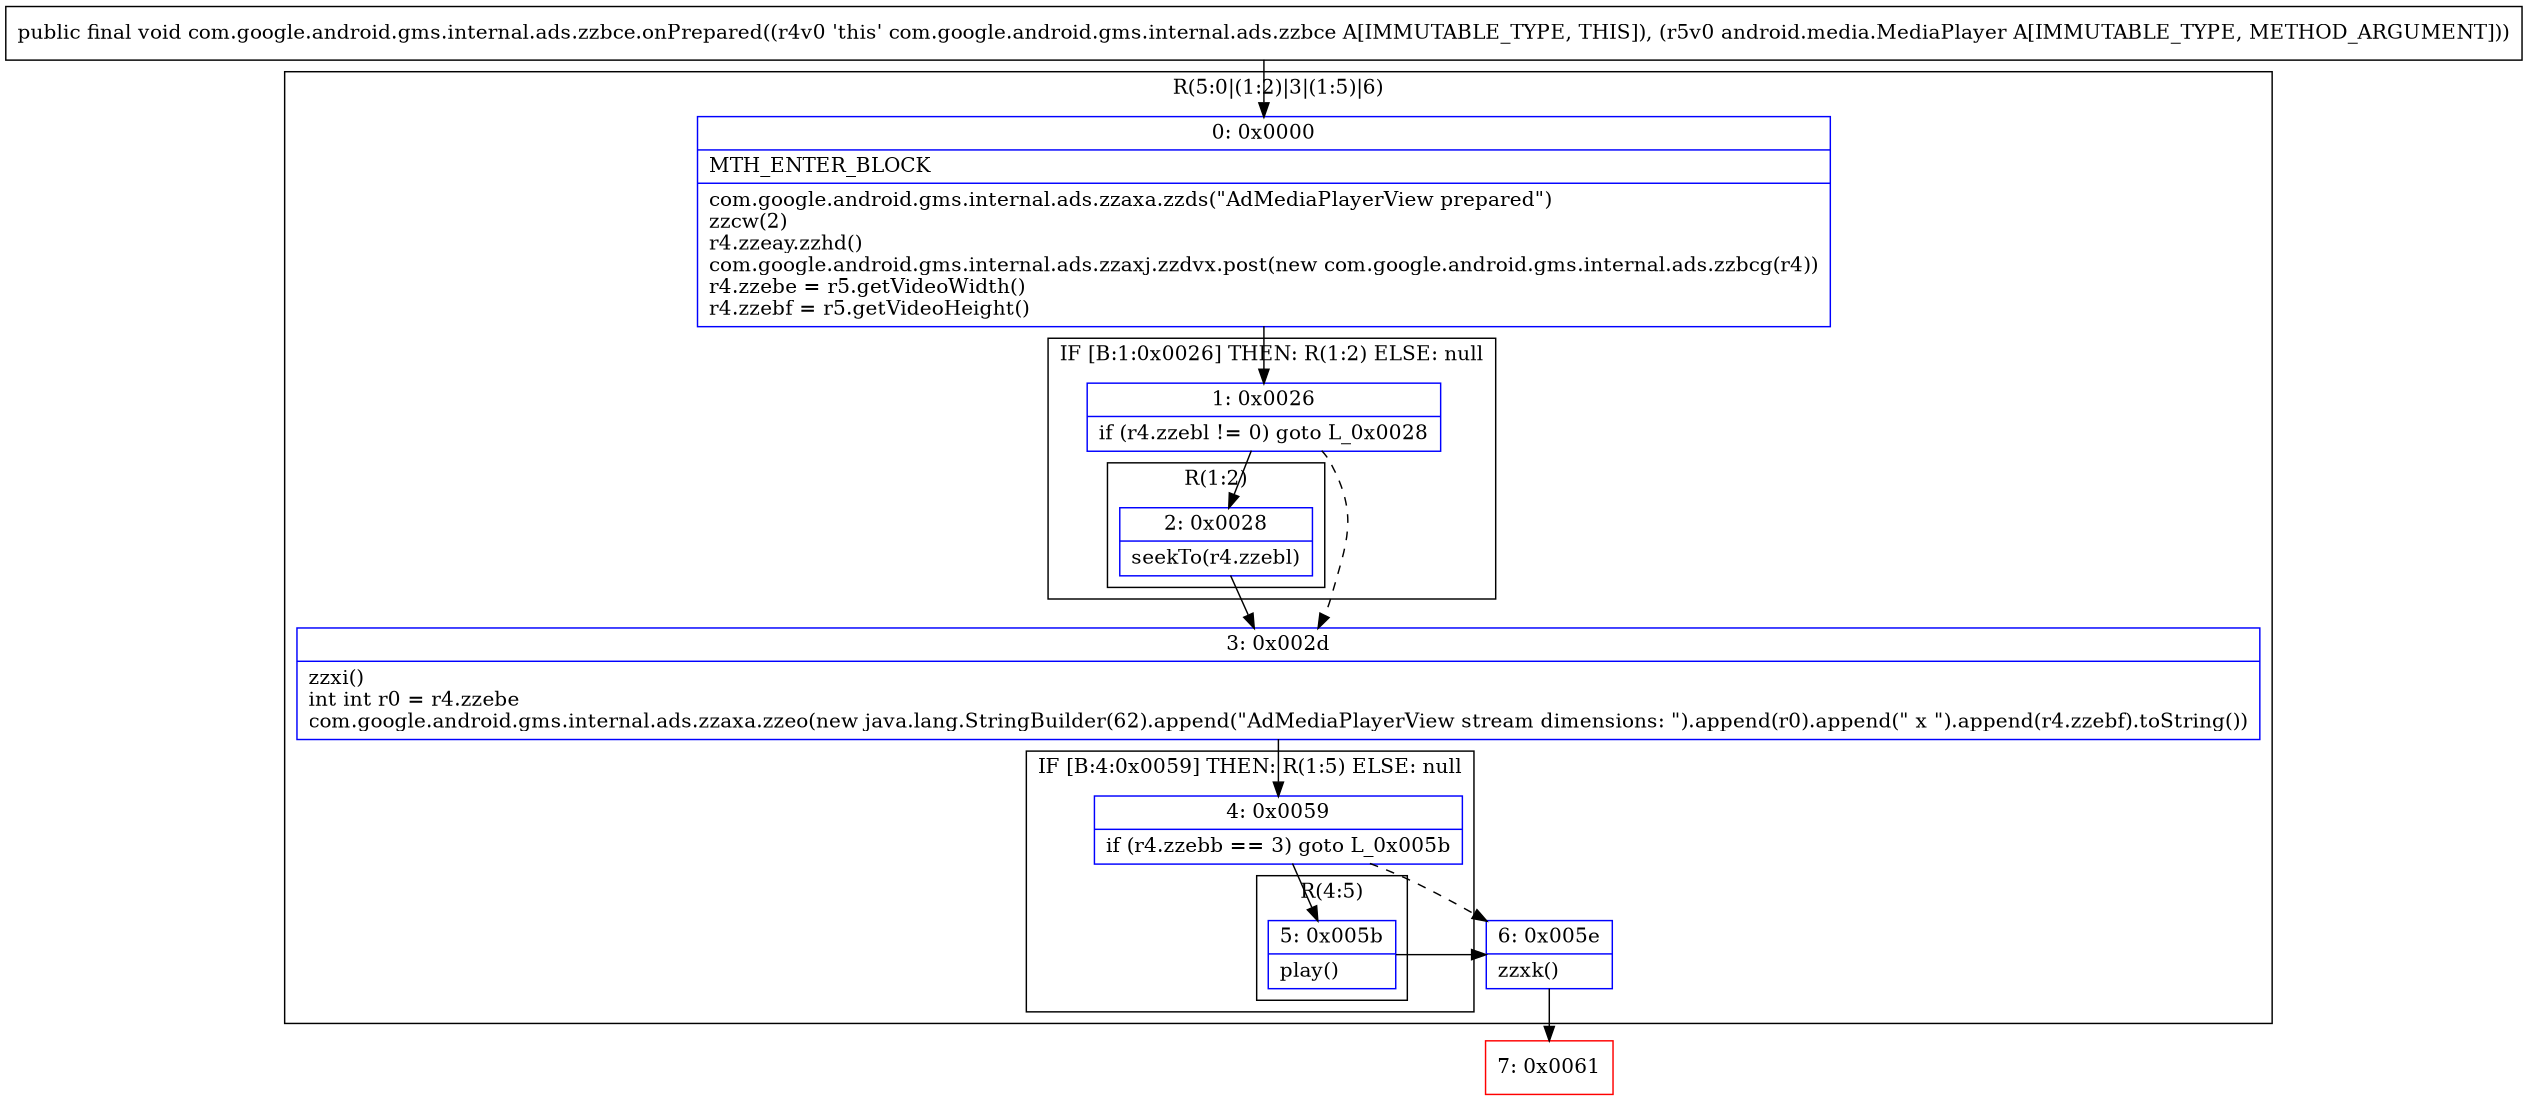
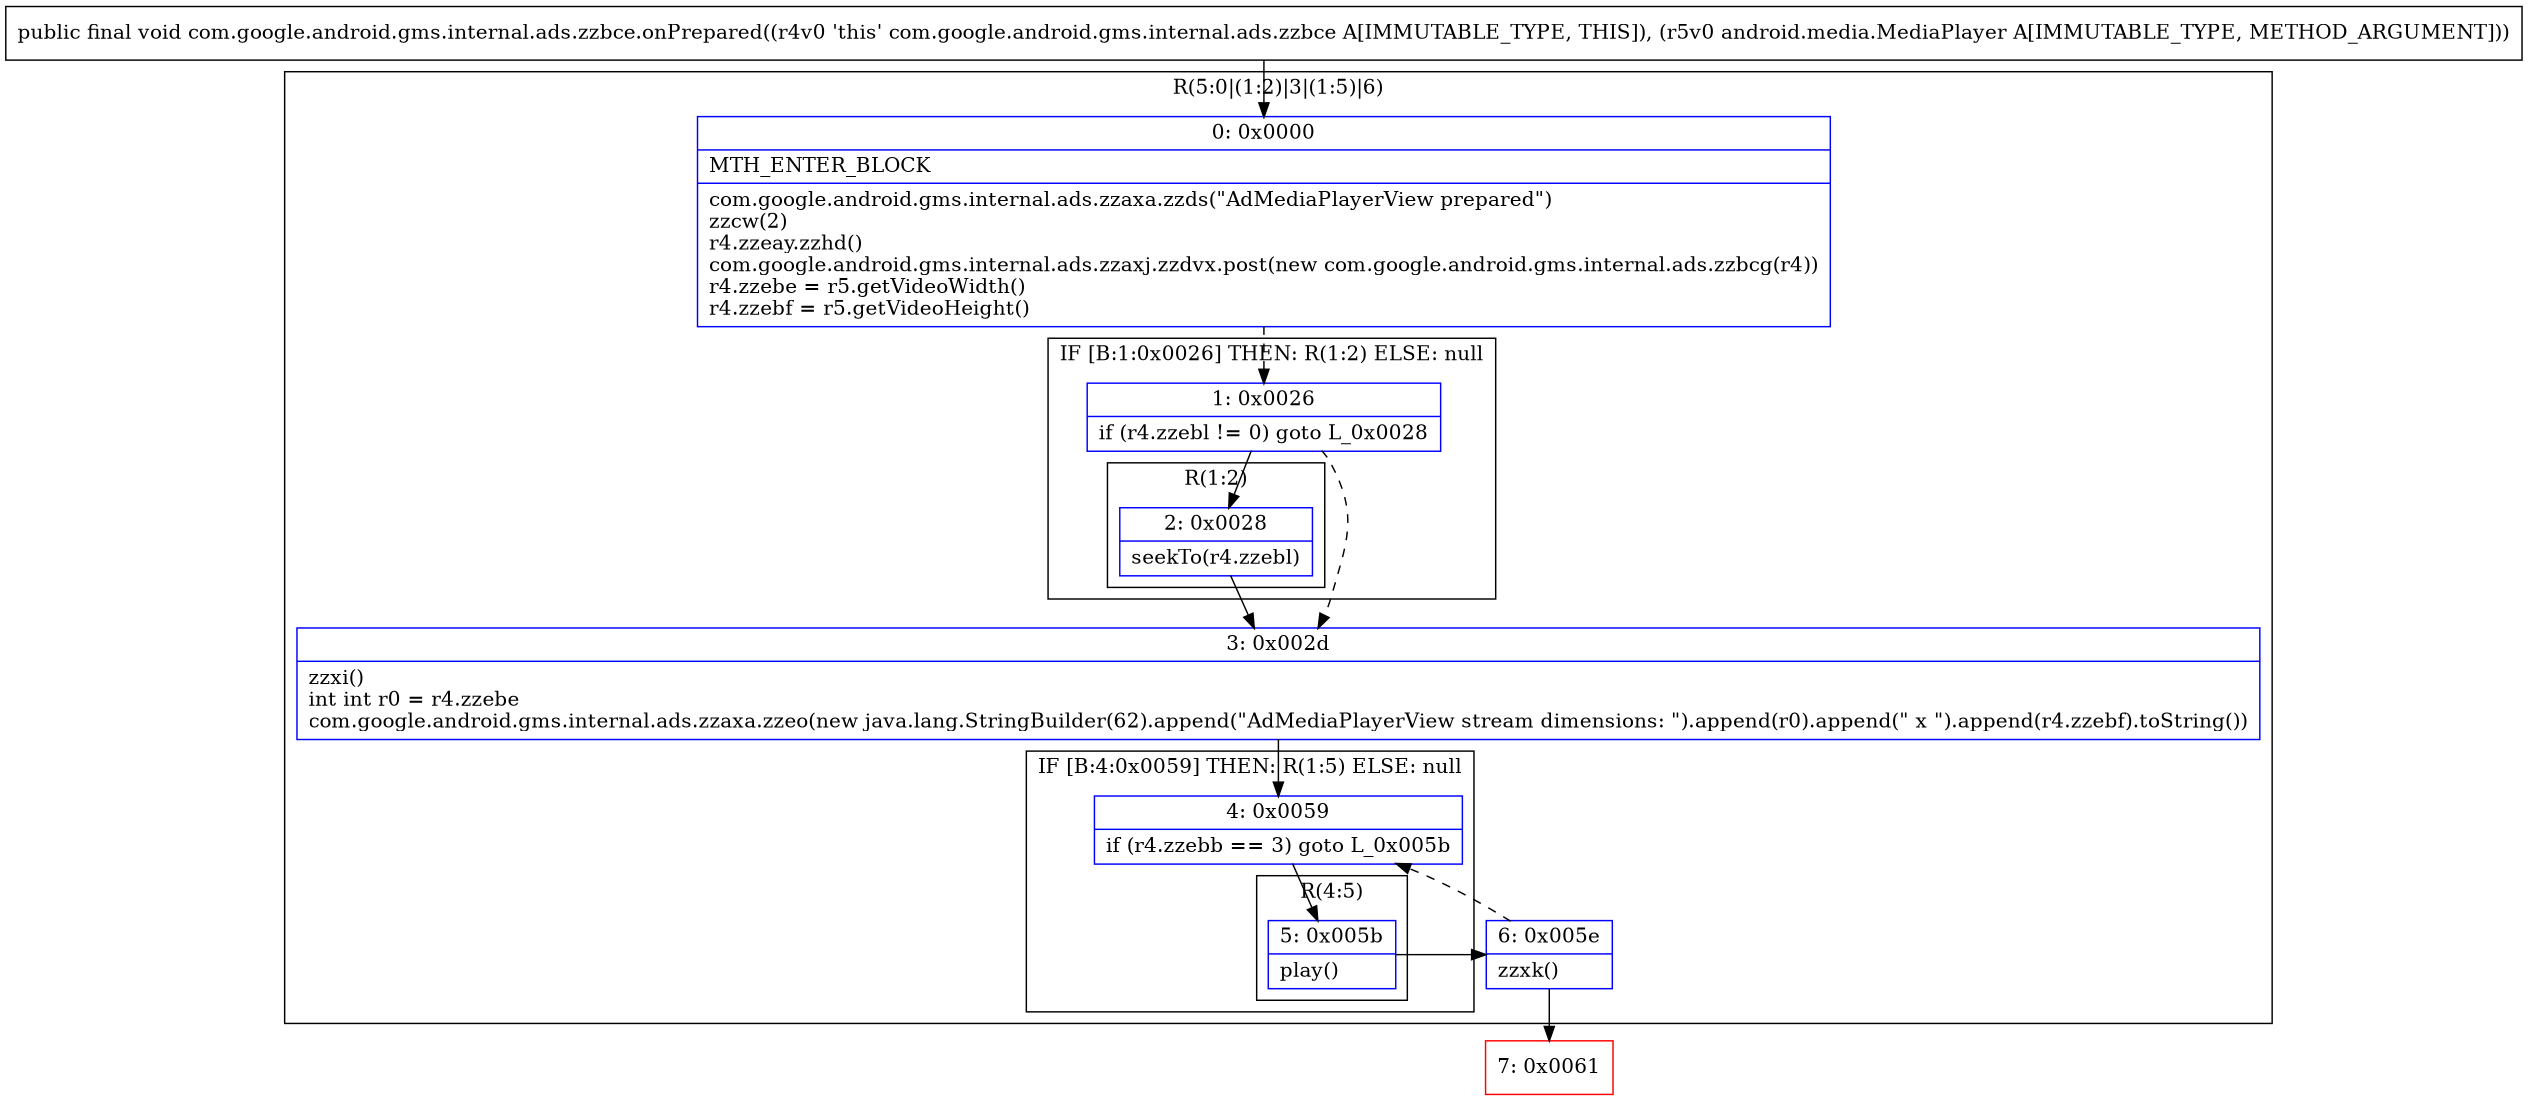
(1264, 348) -> (1264, 348)
(1423, 887) -> (1461, 893)
